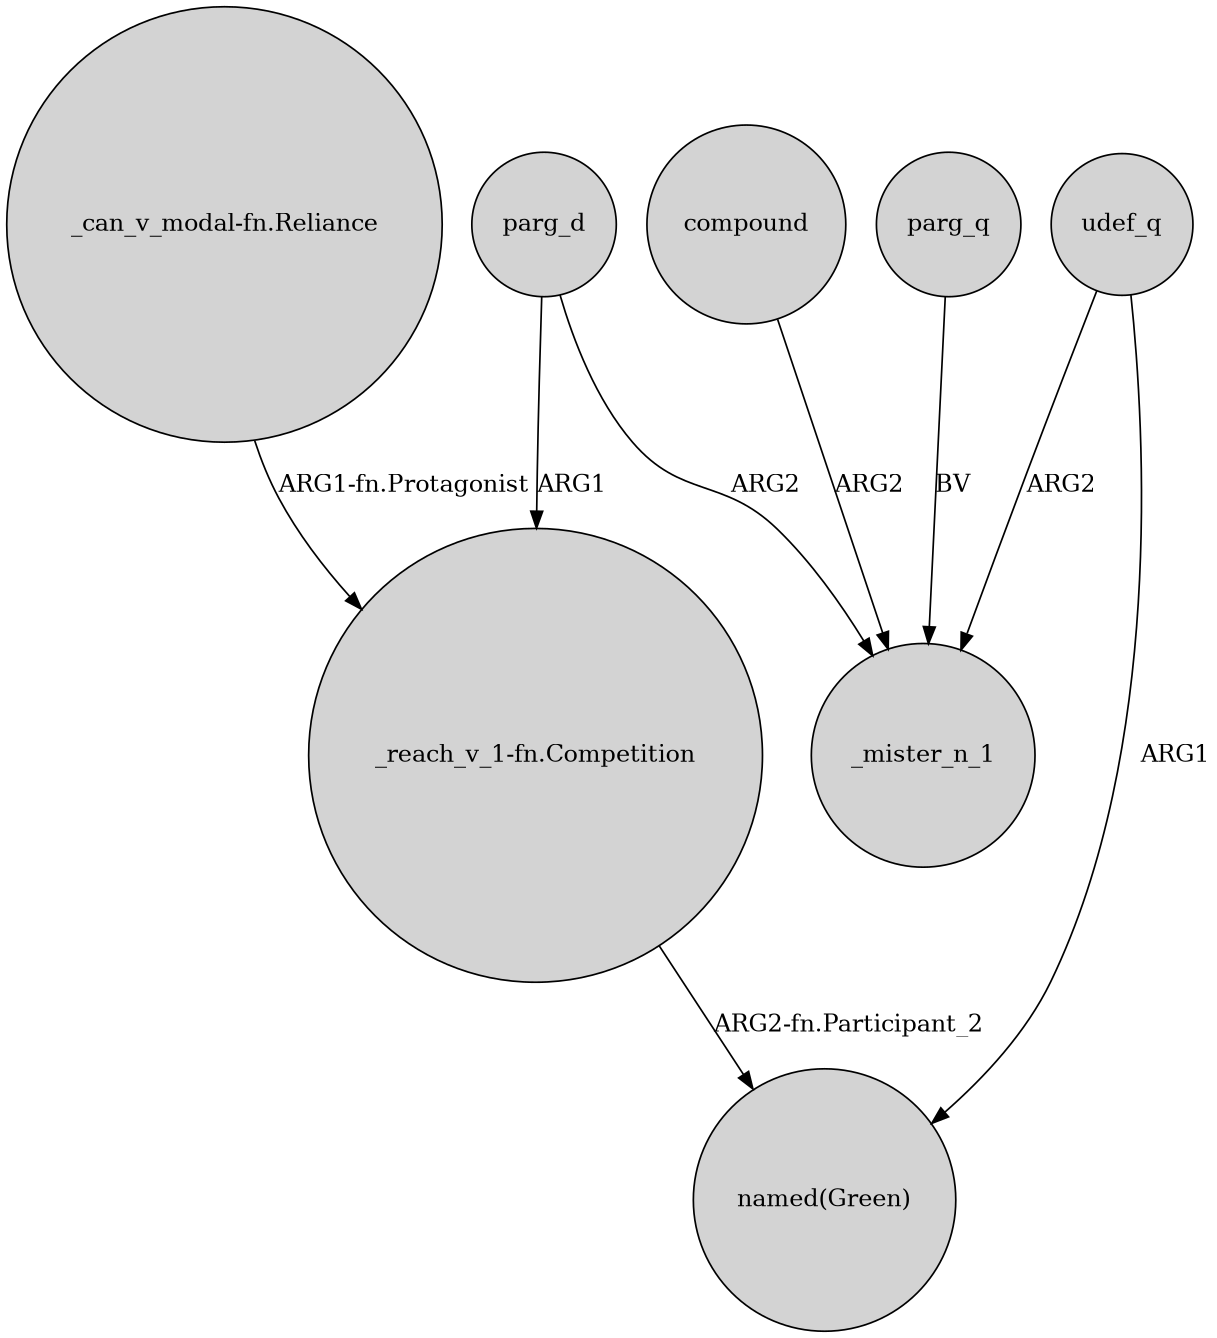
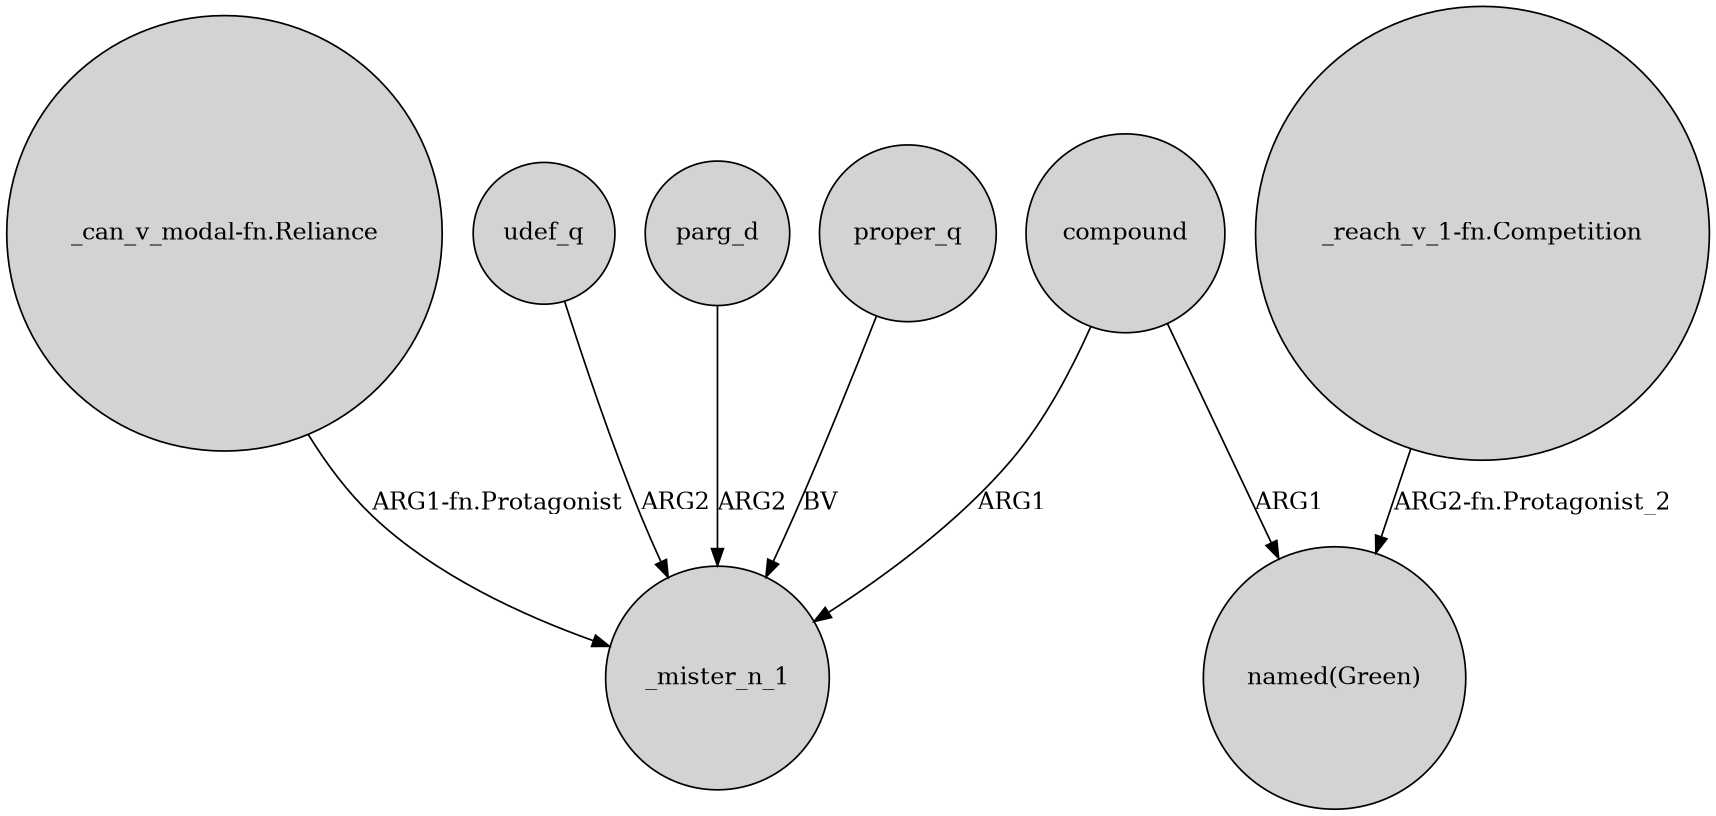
(949, 224) -> (908, 233)
(539, 404) -> none
(870, 485) -> (1012, 503)
(294, 524) -> (432, 563)
(1124, 728) -> (1219, 433)
(849, 1025) -> (1533, 503)
